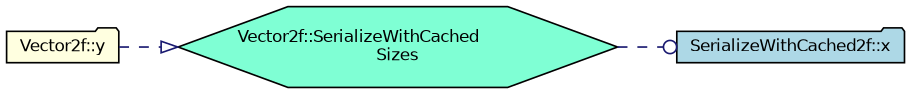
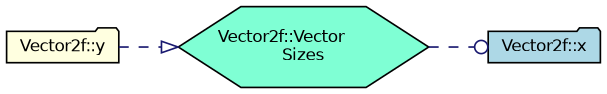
(398, 47) -> (303, 47)
(791, 47) -> (544, 47)
